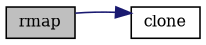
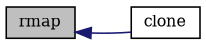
(95, 12) -> (111, 33)
